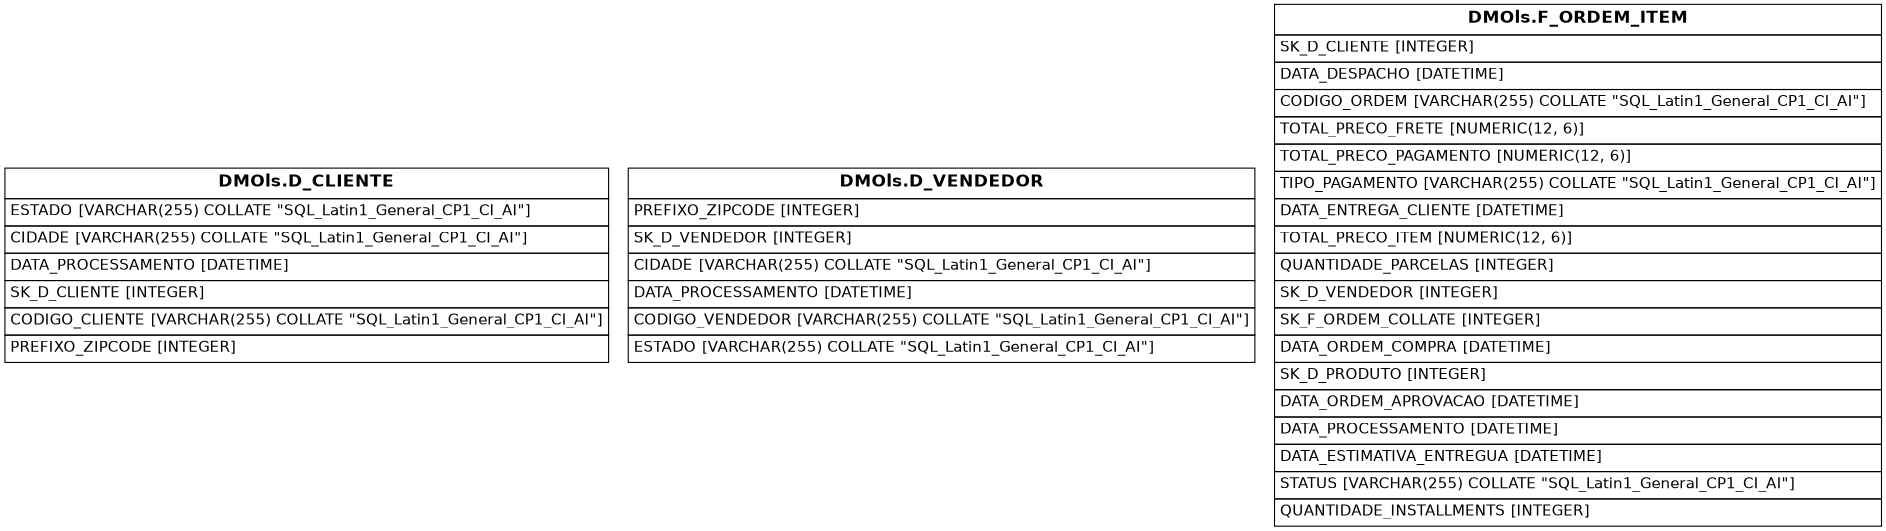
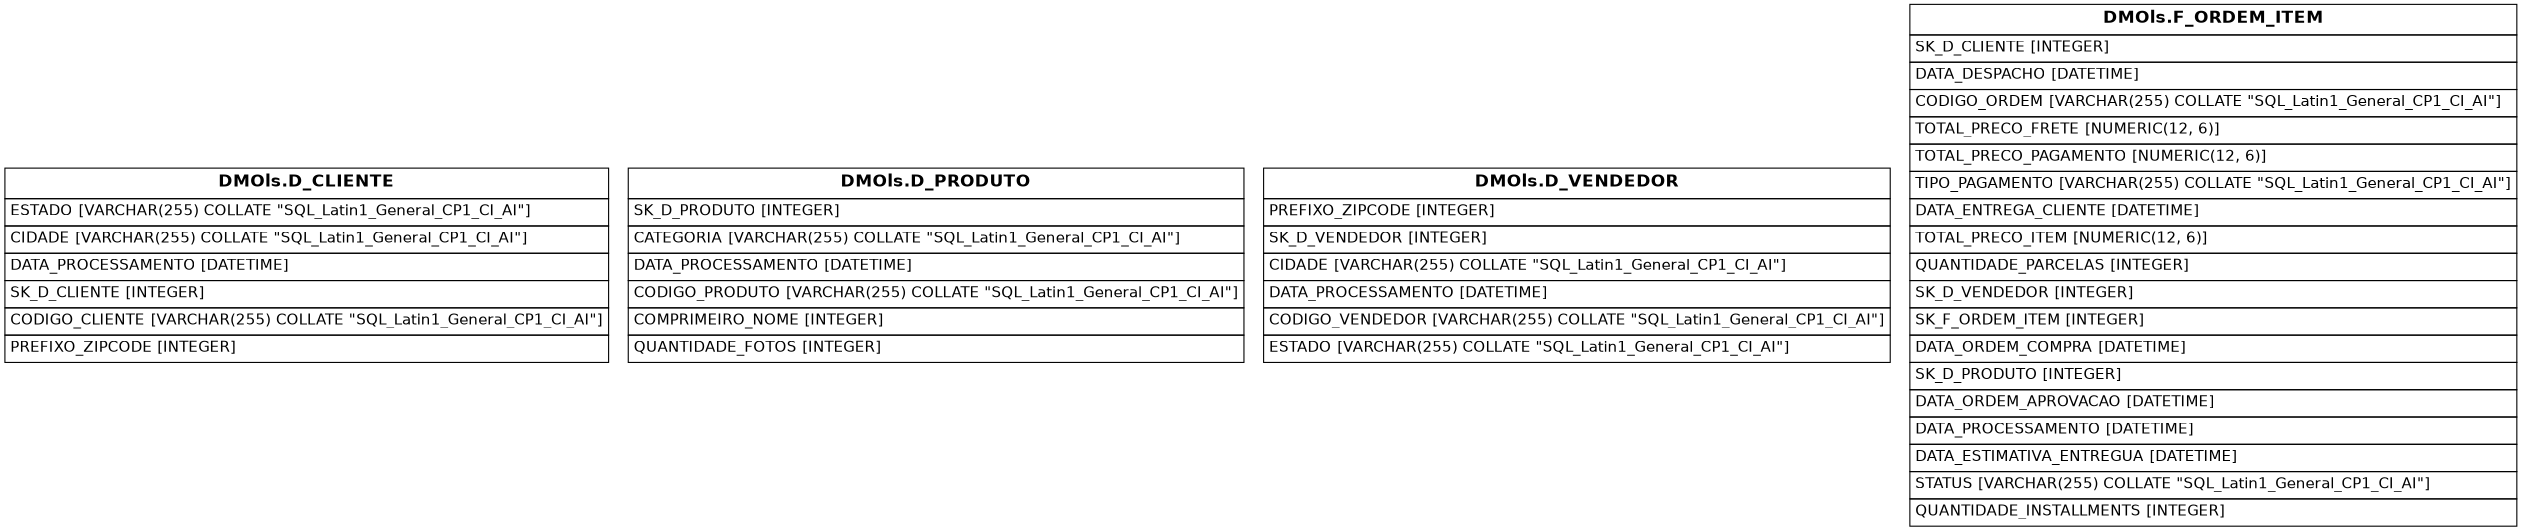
none -> (936, 265)
(1368, 320) -> (1988, 320)
